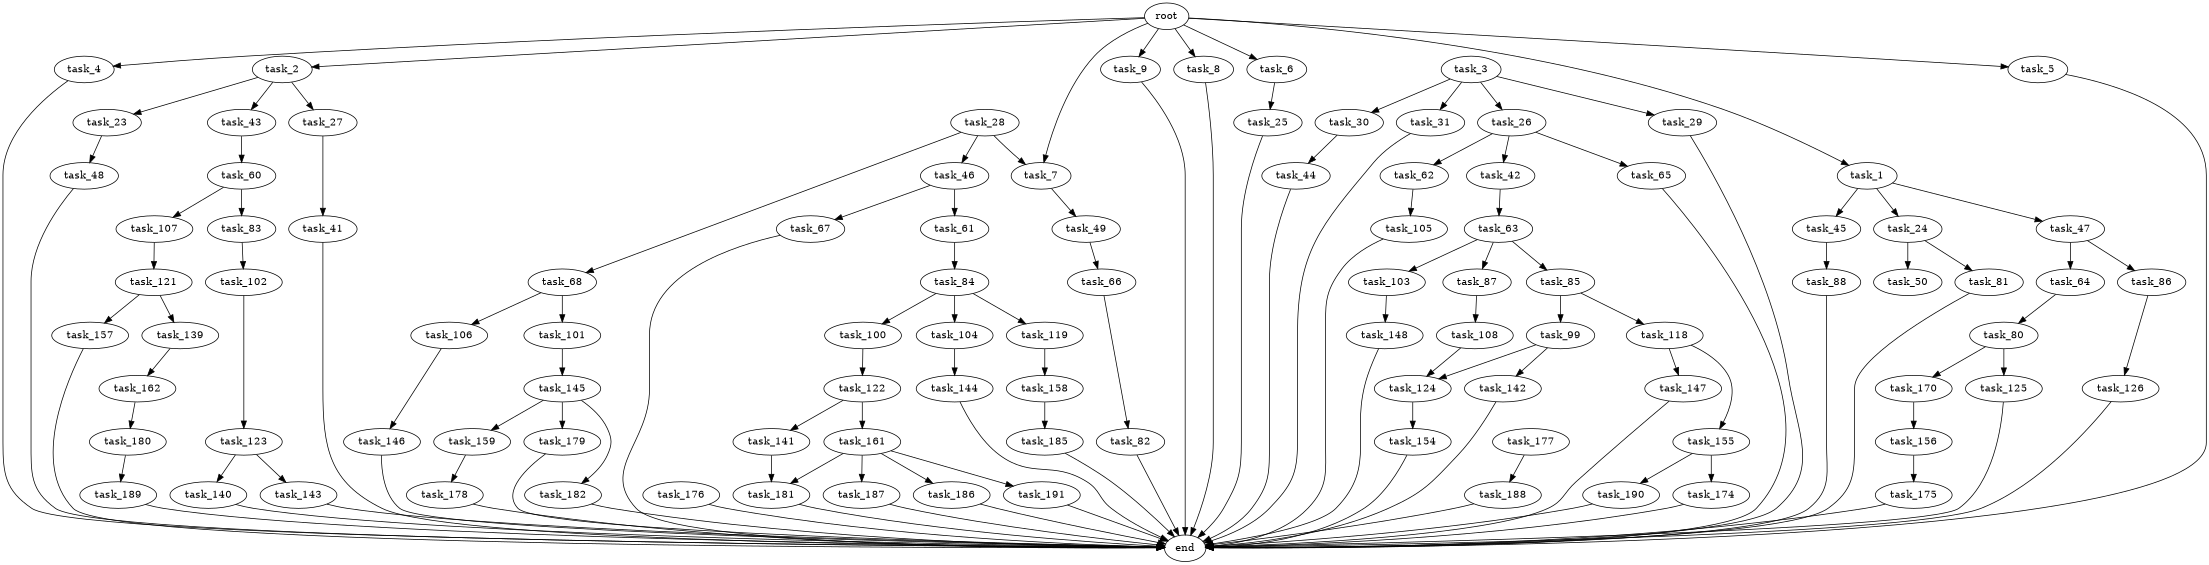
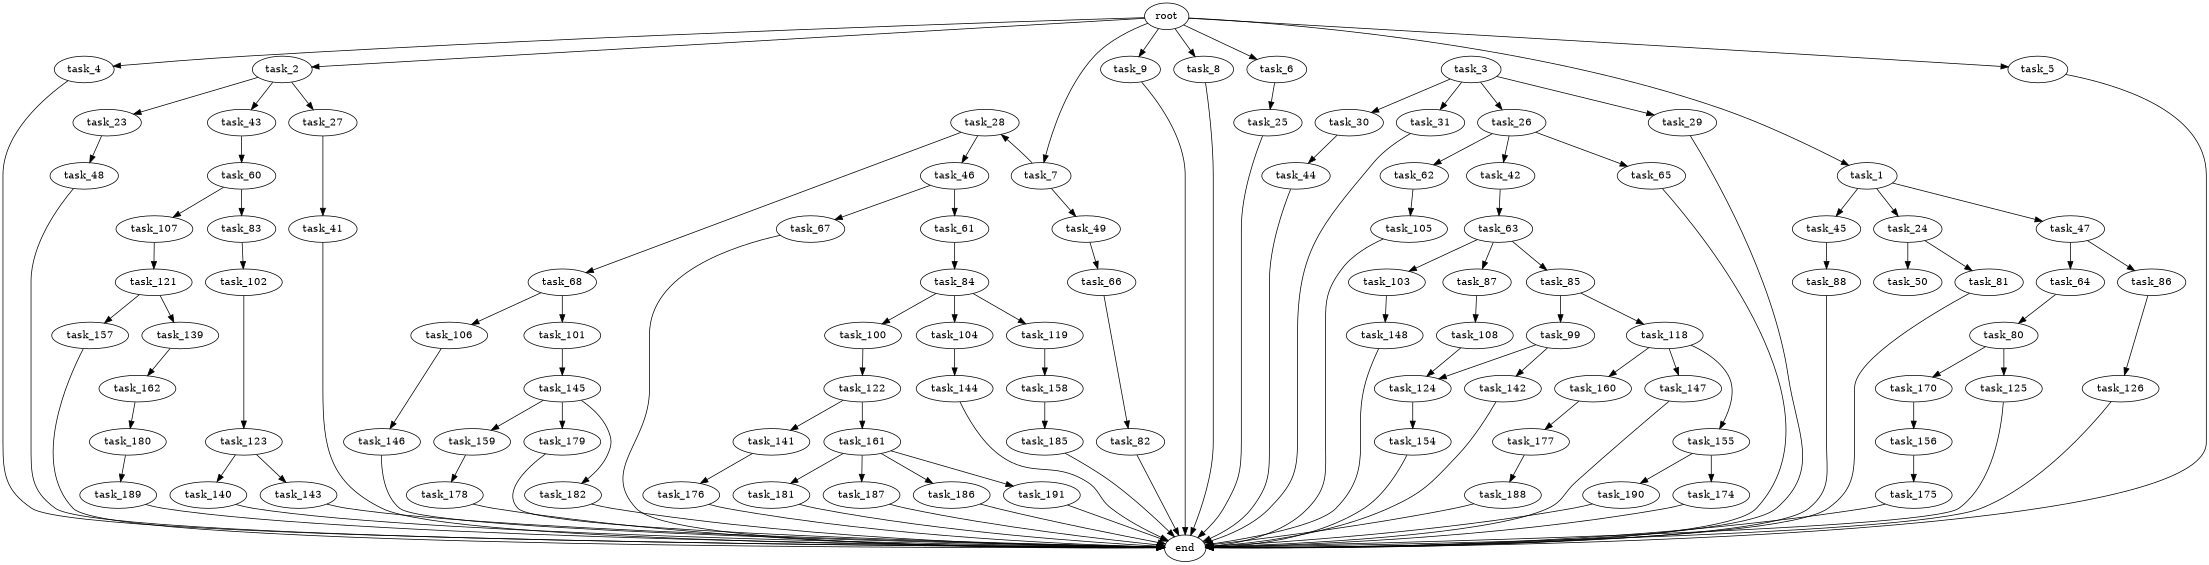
(1007, 148) -> (1020, 151)
none -> (1593, 389)
(771, 465) -> (730, 467)
